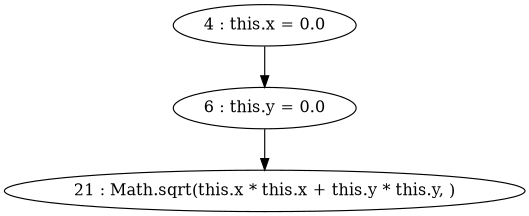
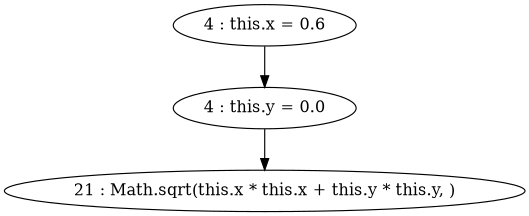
(265, 25) -> (265, 25)
(265, 108) -> (265, 108)
